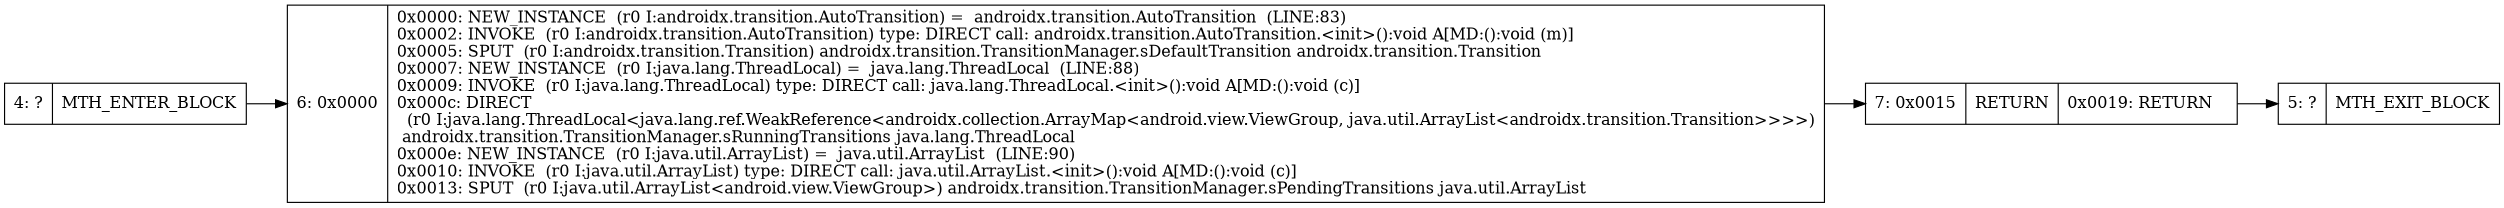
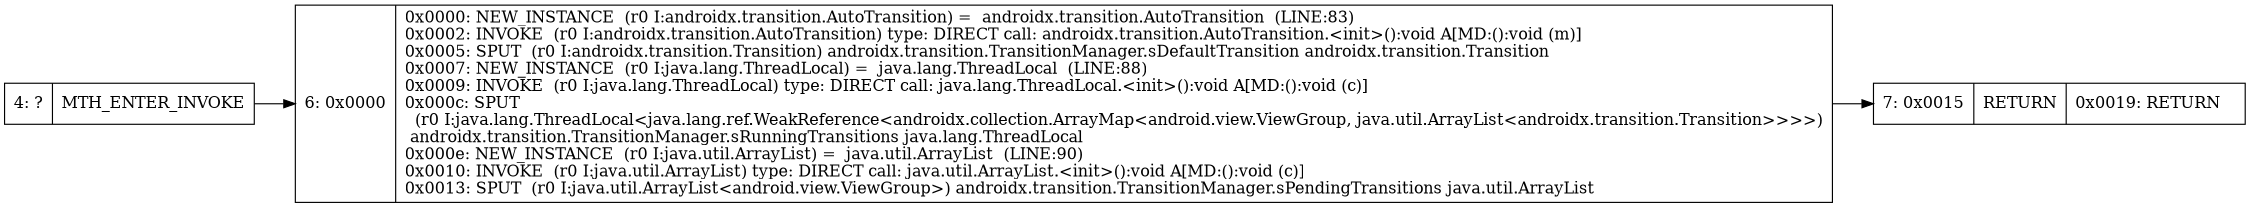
(149, 103) -> (153, 103)
(469, 103) -> (468, 103)
(2389, 104) -> none
